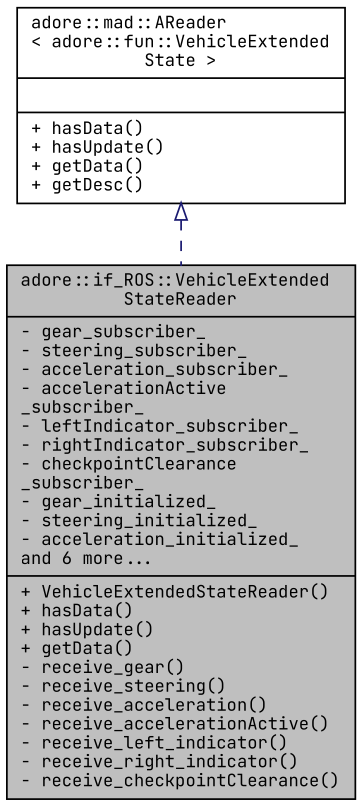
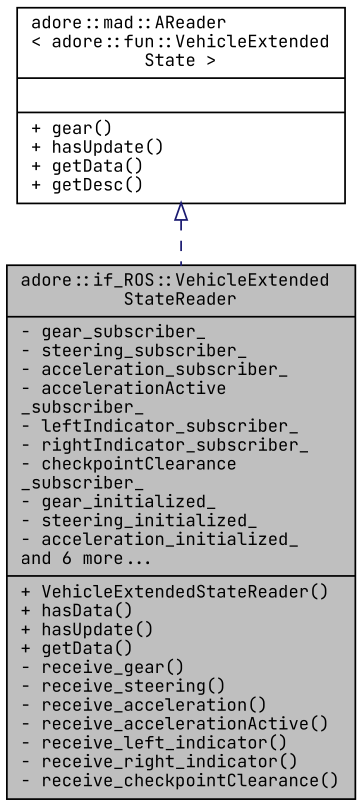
(88, 129) -> (73, 129)
